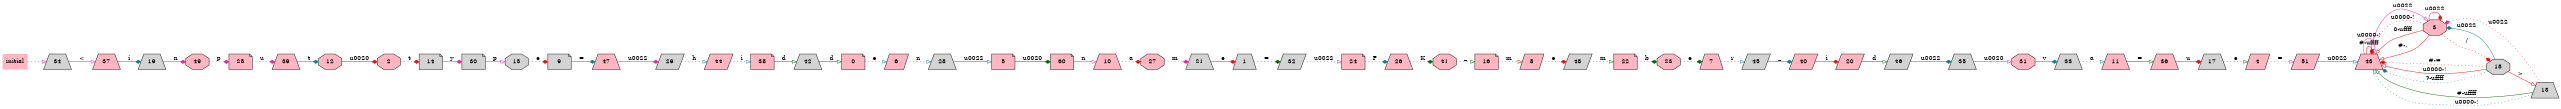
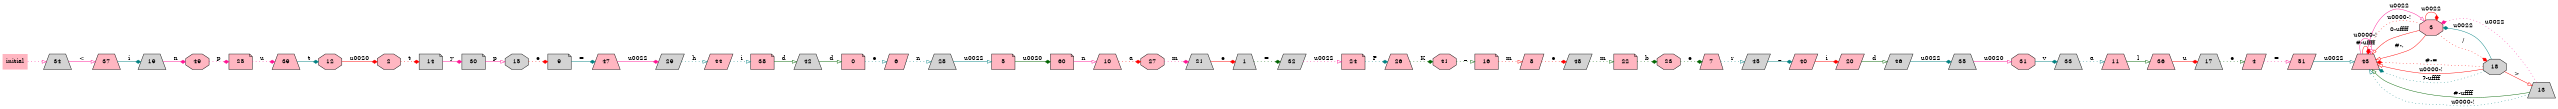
(2140, 59) -> (2138, 59)
